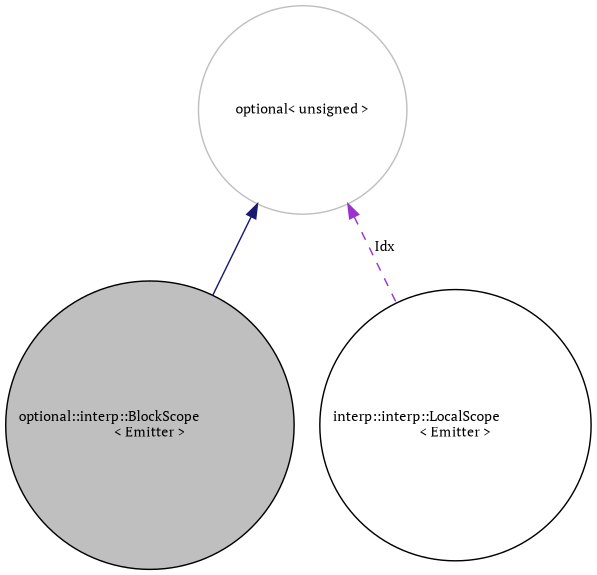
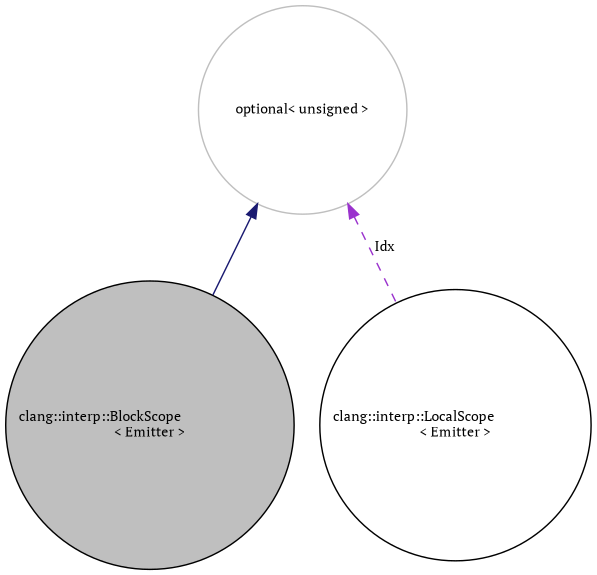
(150, 425) -> (150, 425)
(455, 425) -> (455, 425)
